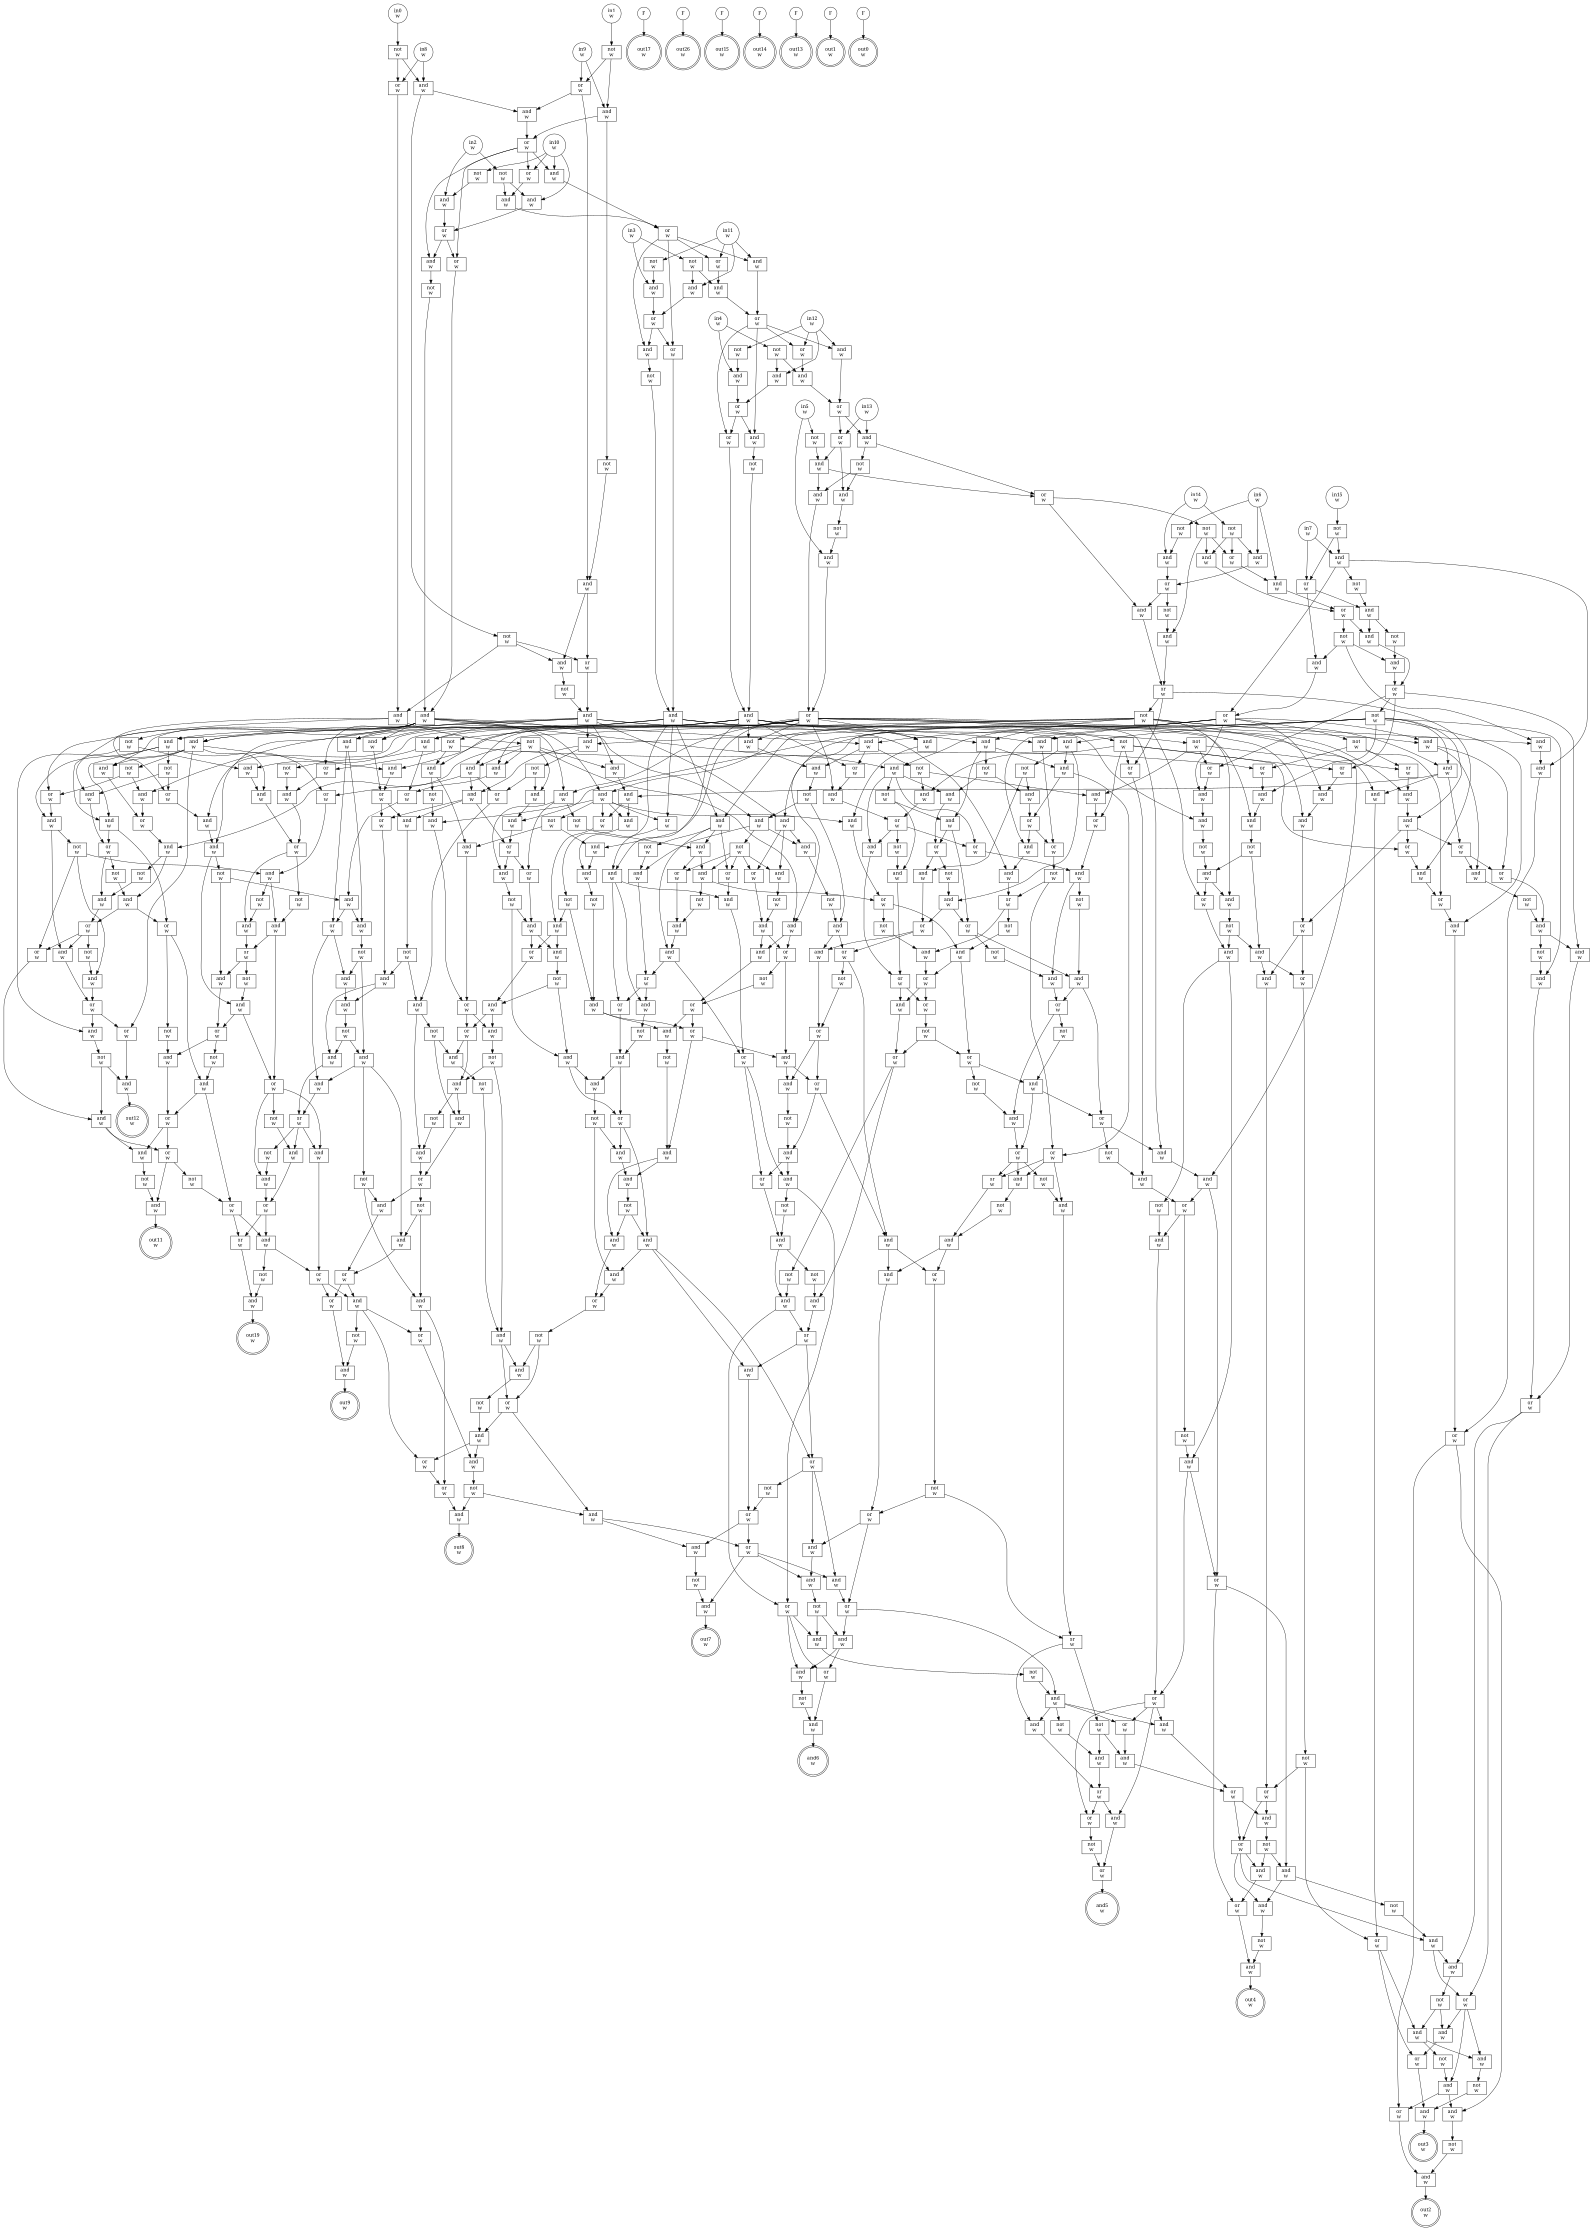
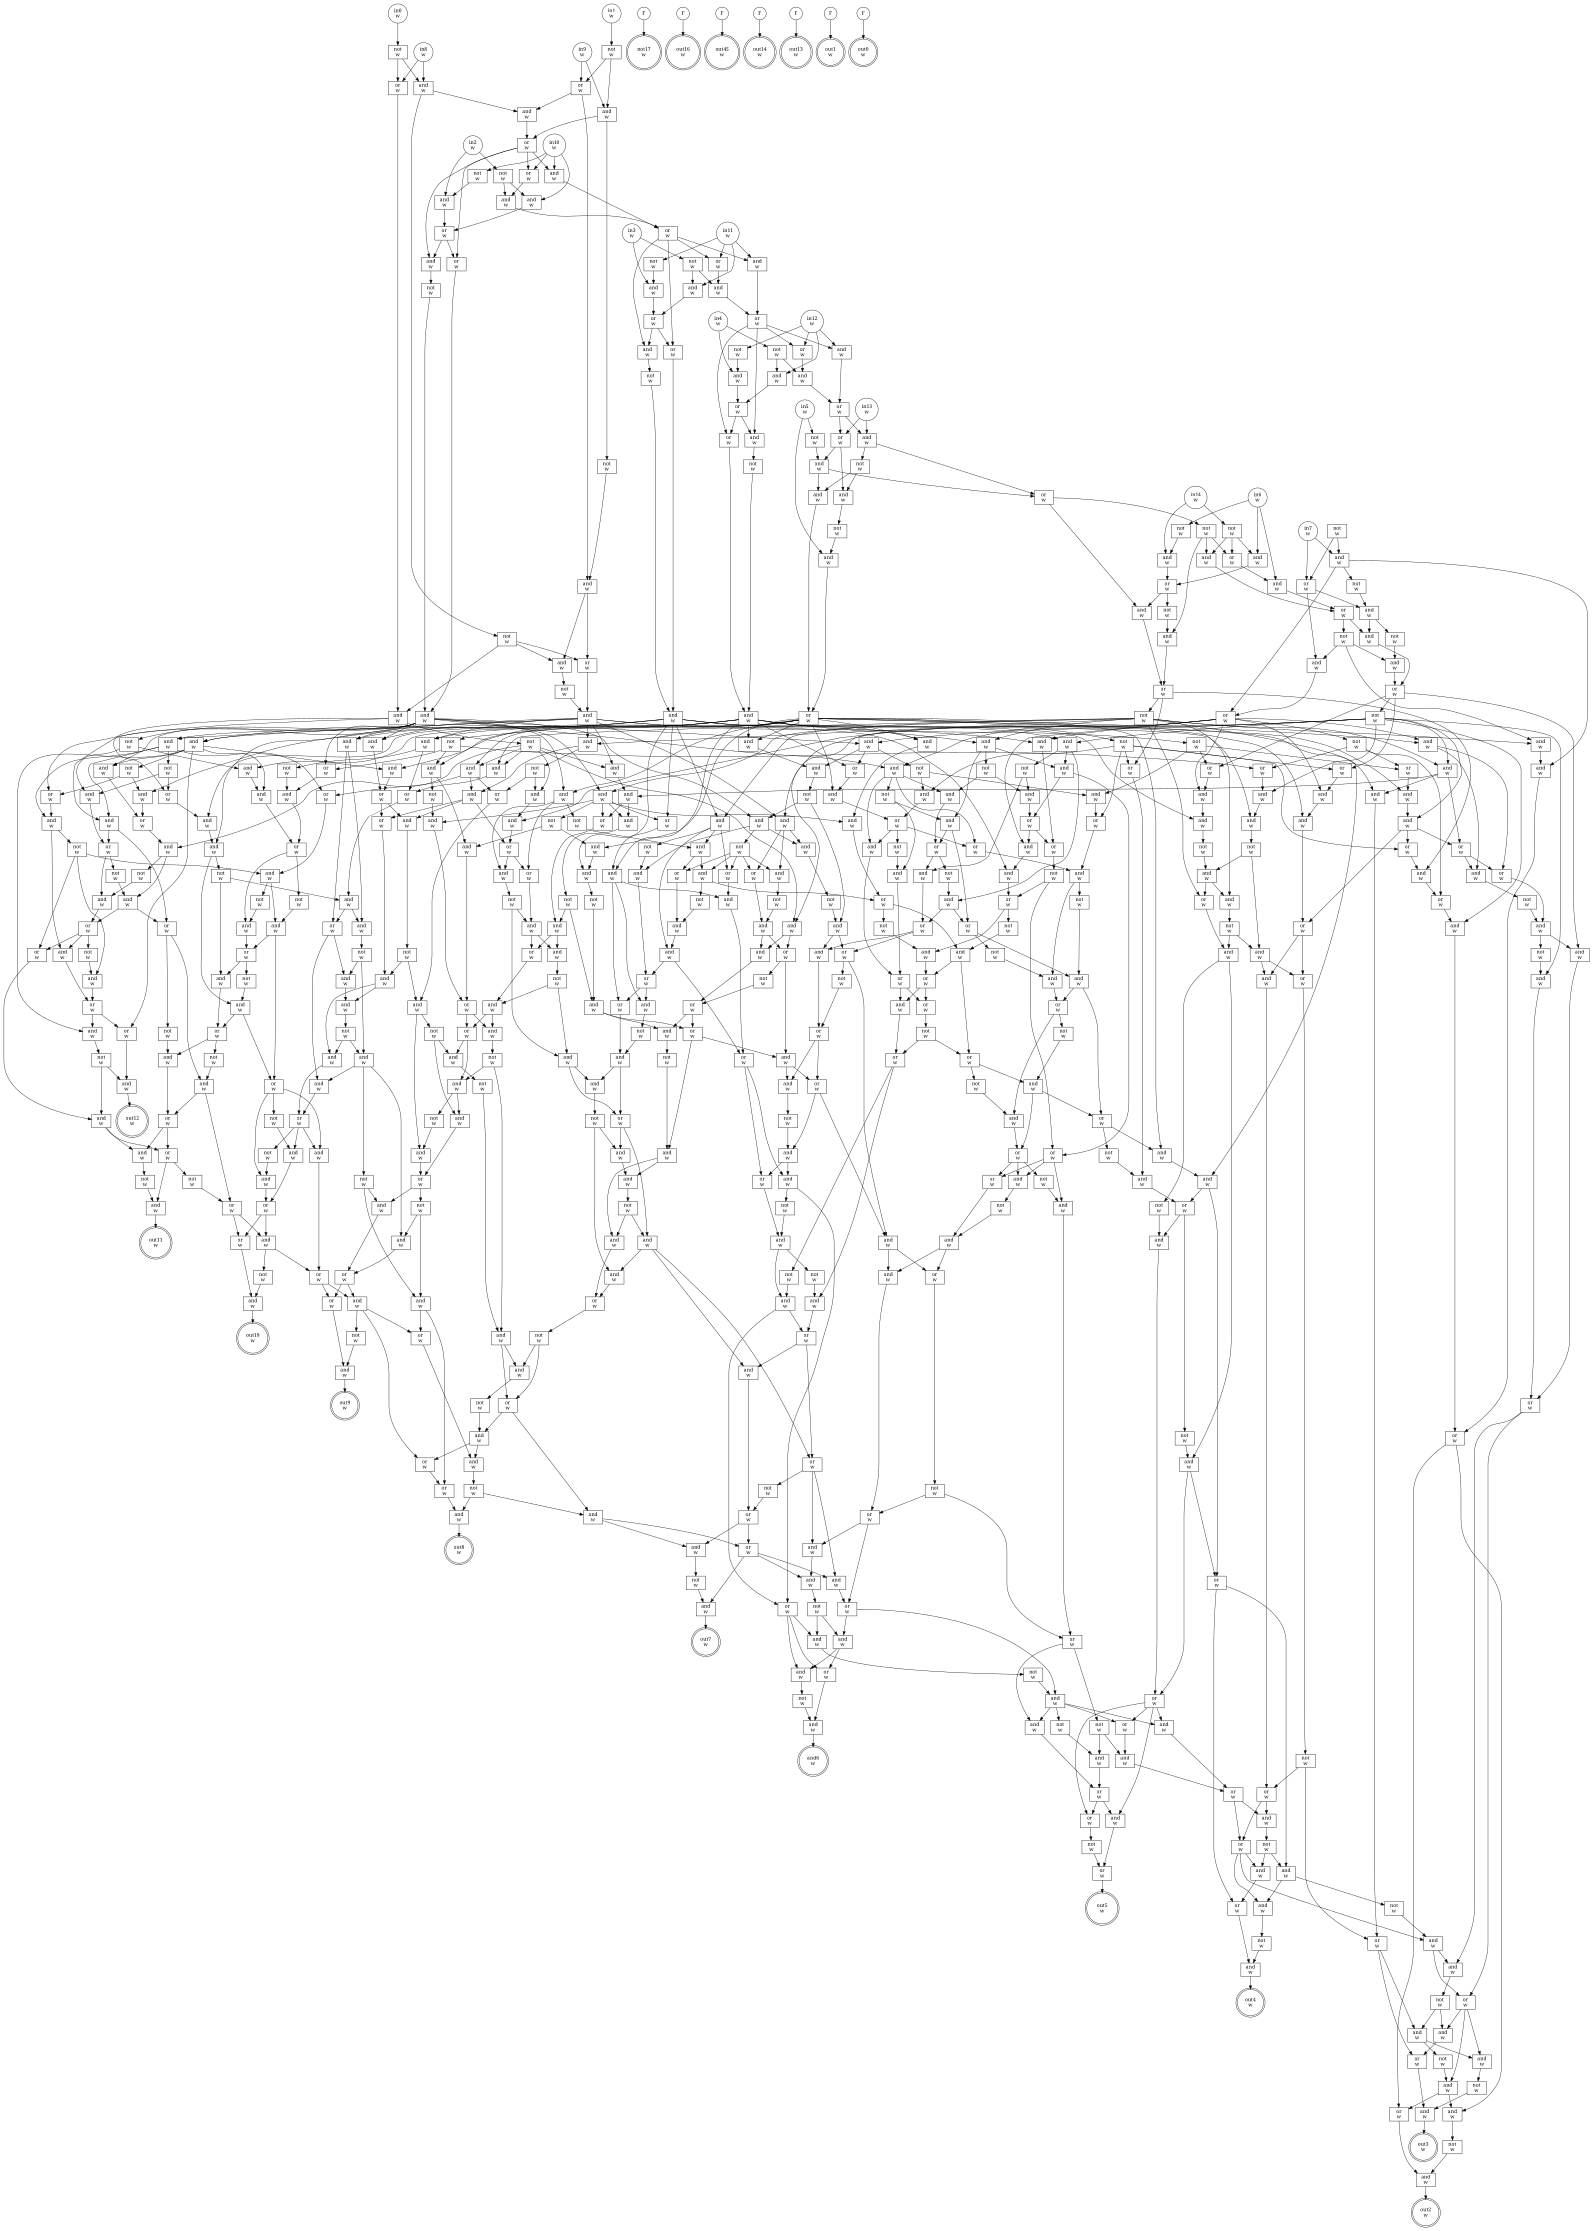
(644, 52) -> (644, 52)
(683, 52) -> (683, 52)
(722, 52) -> (722, 52)
(1337, 497) -> none
(1102, 1908) -> (1102, 1908)
